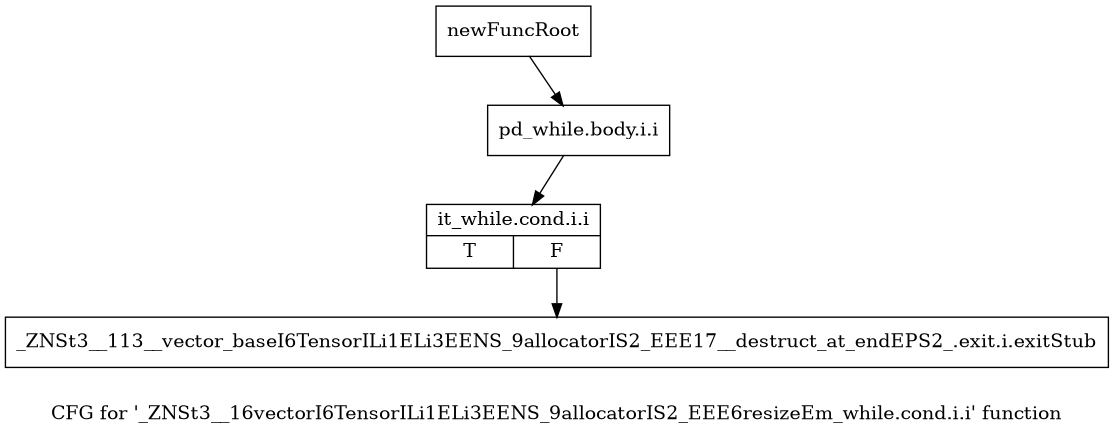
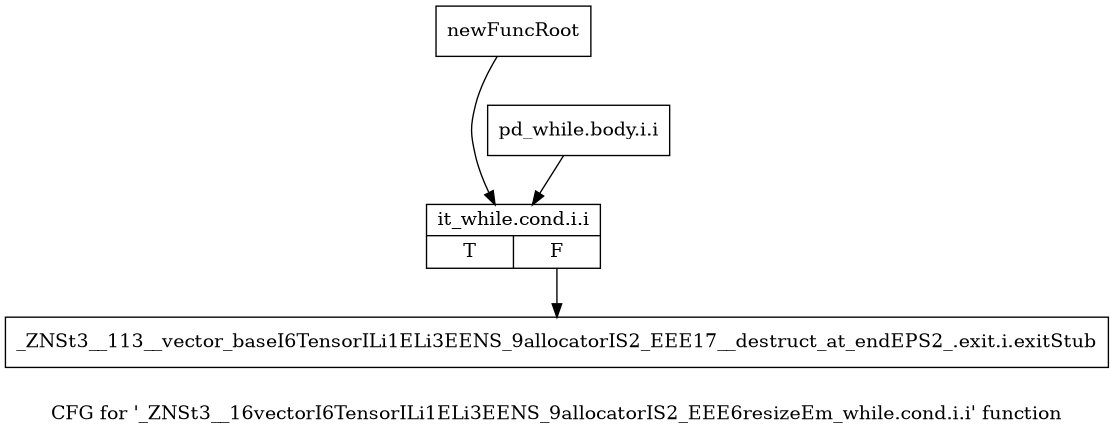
(542, 75) -> (472, 123)
